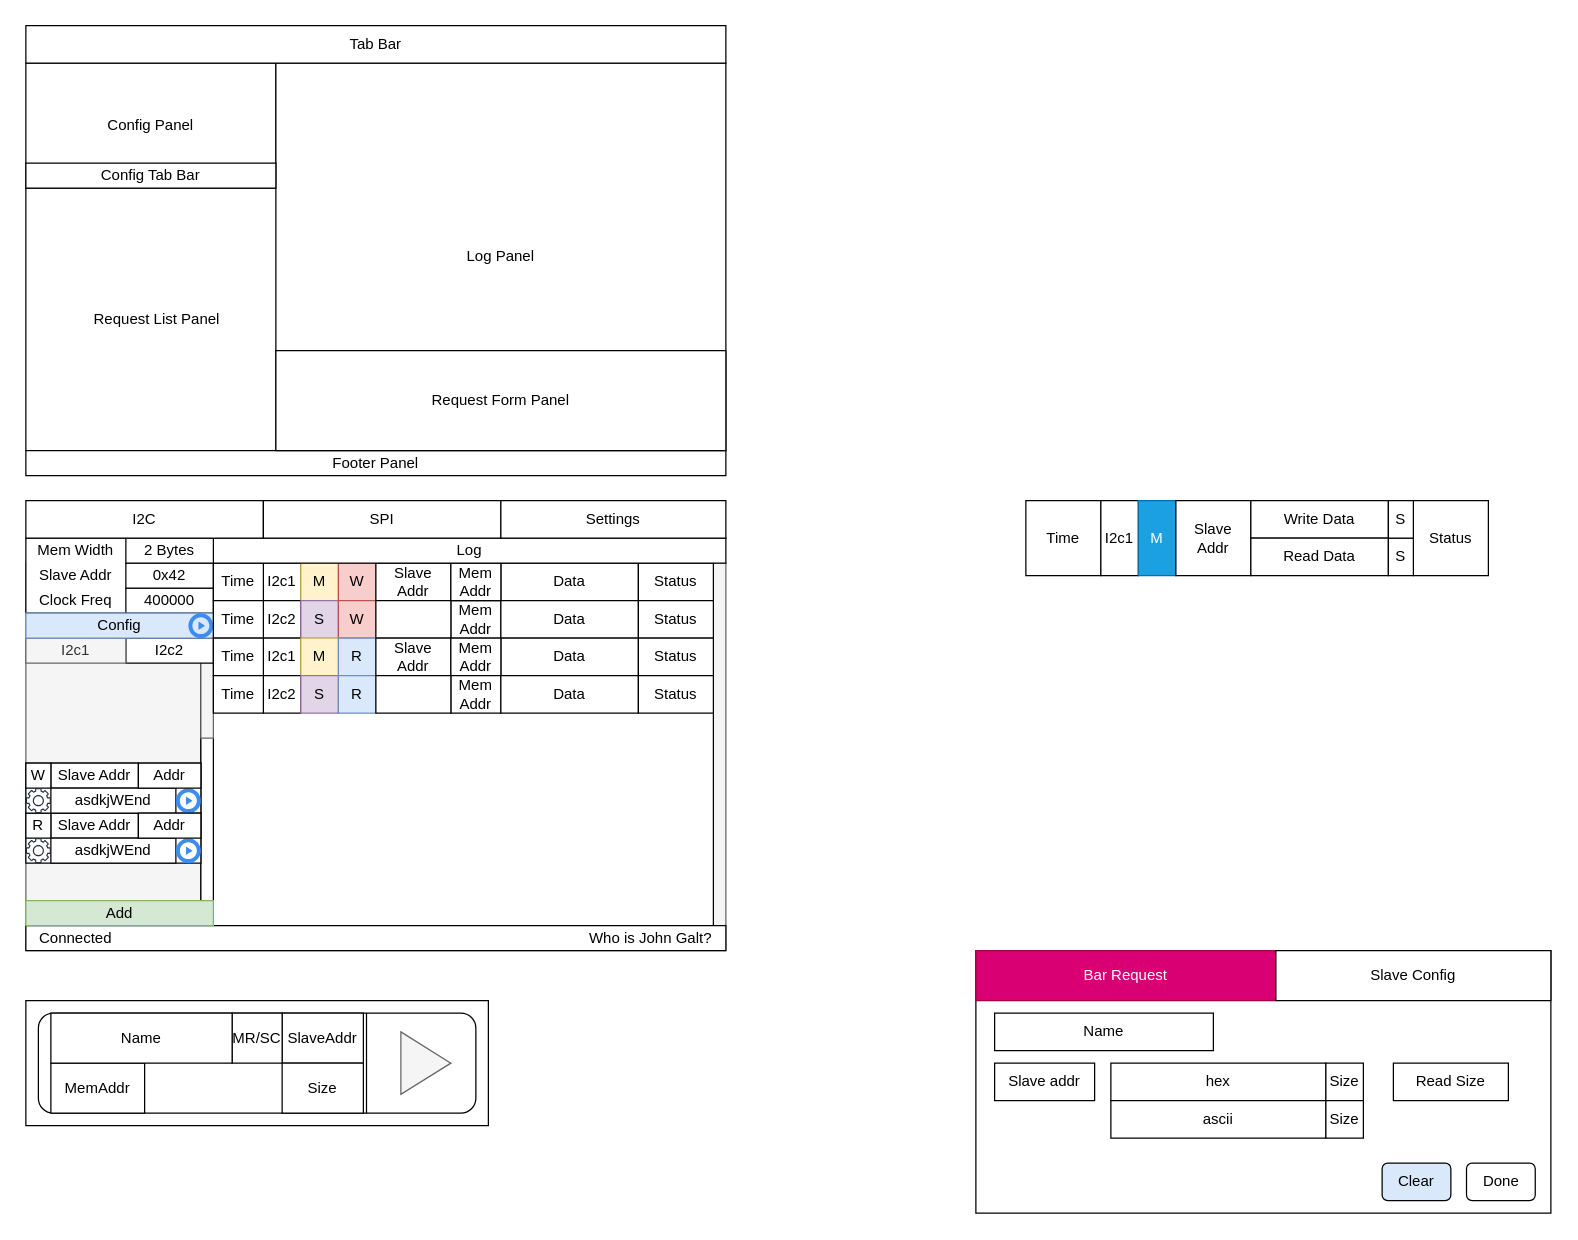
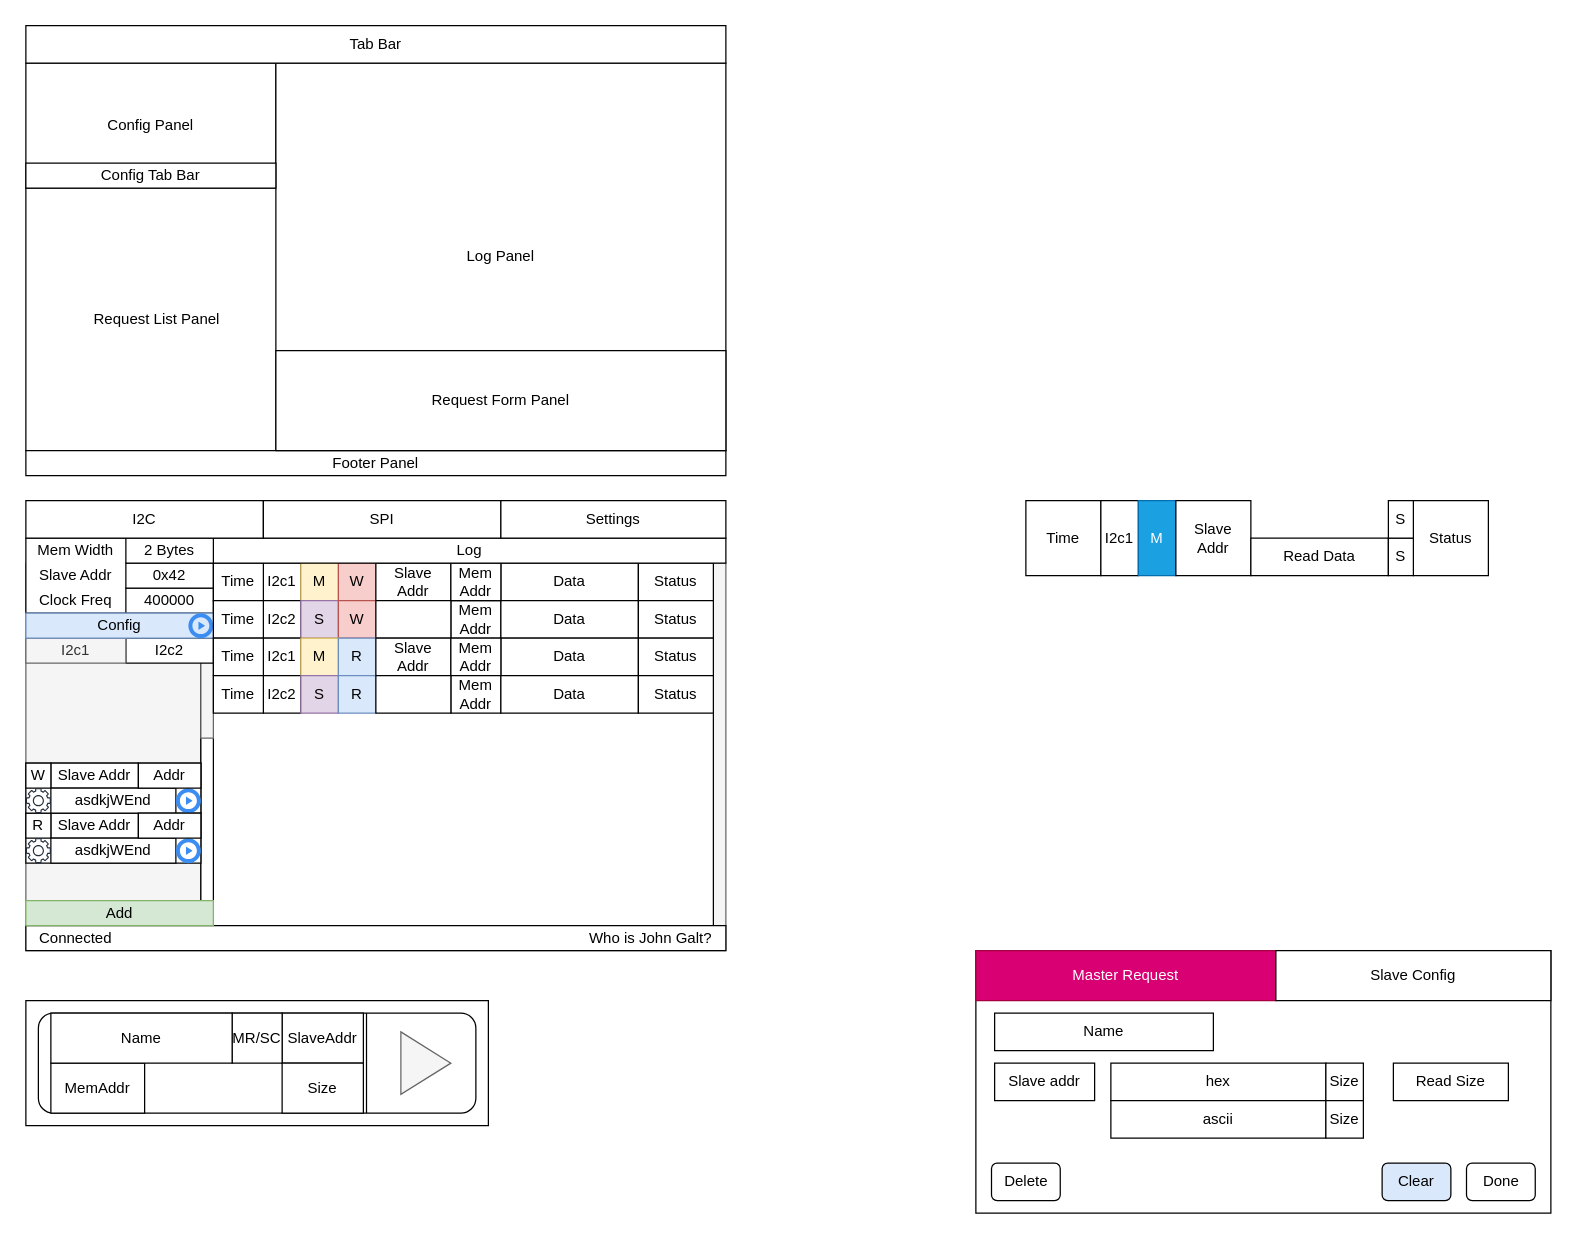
(1319, 519) -> none
(1126, 976) -> (1126, 976)
none -> (1026, 1182)
